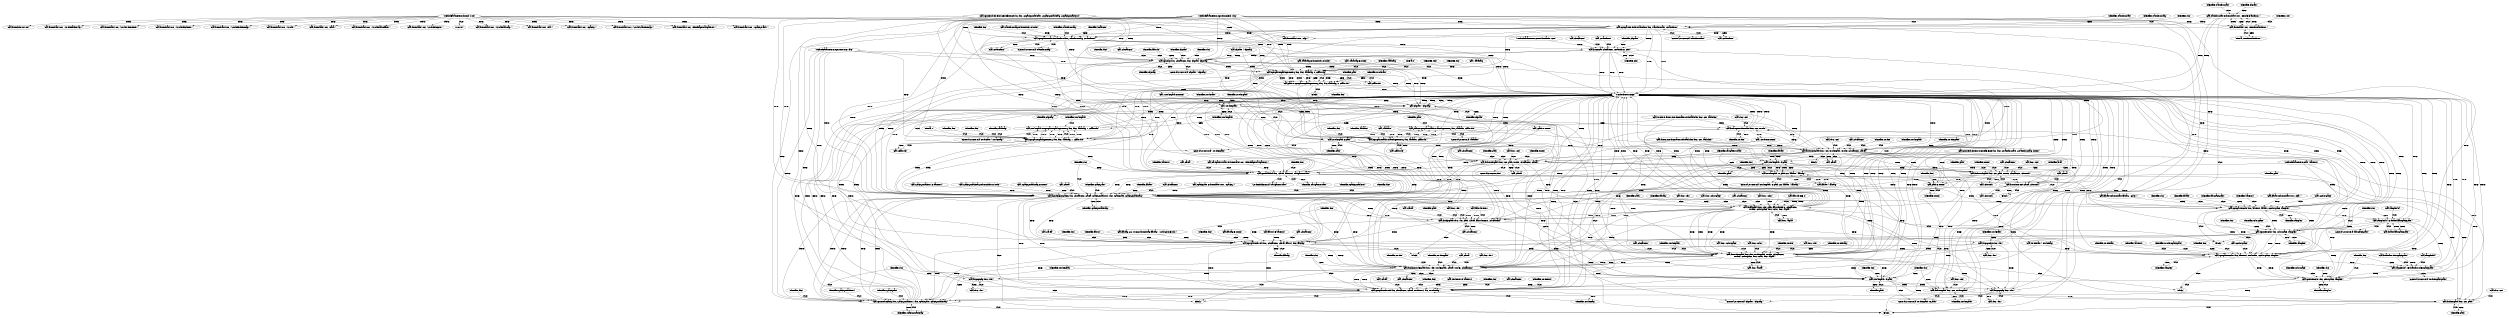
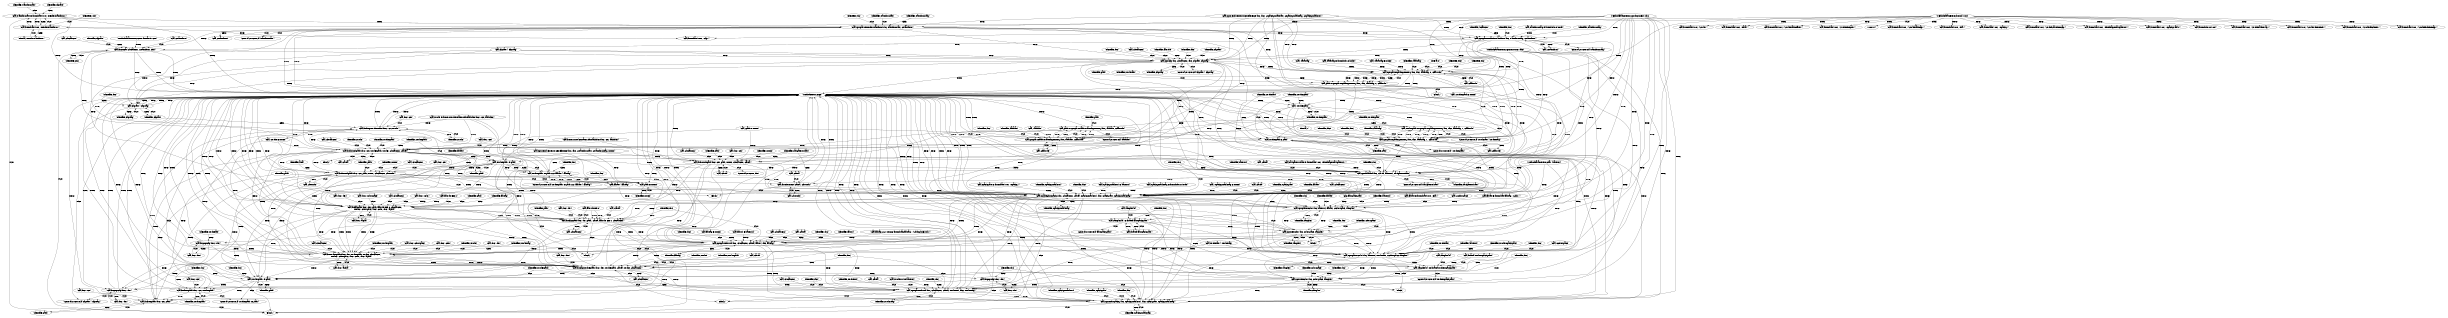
none -> (94, 101)
(1270, 185) -> (1421, 185)
(2213, 196) -> (1353, 196)
